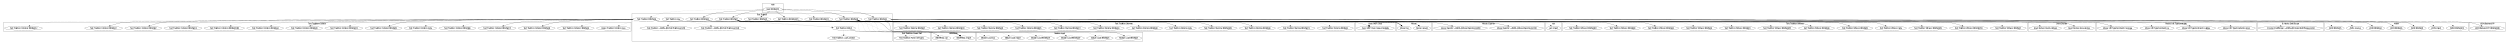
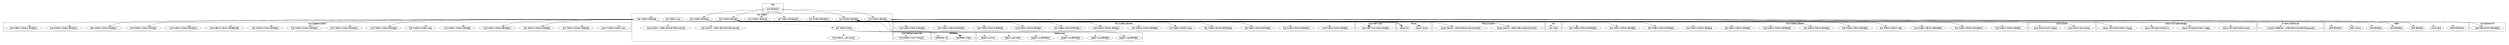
none -> (64, 28)
